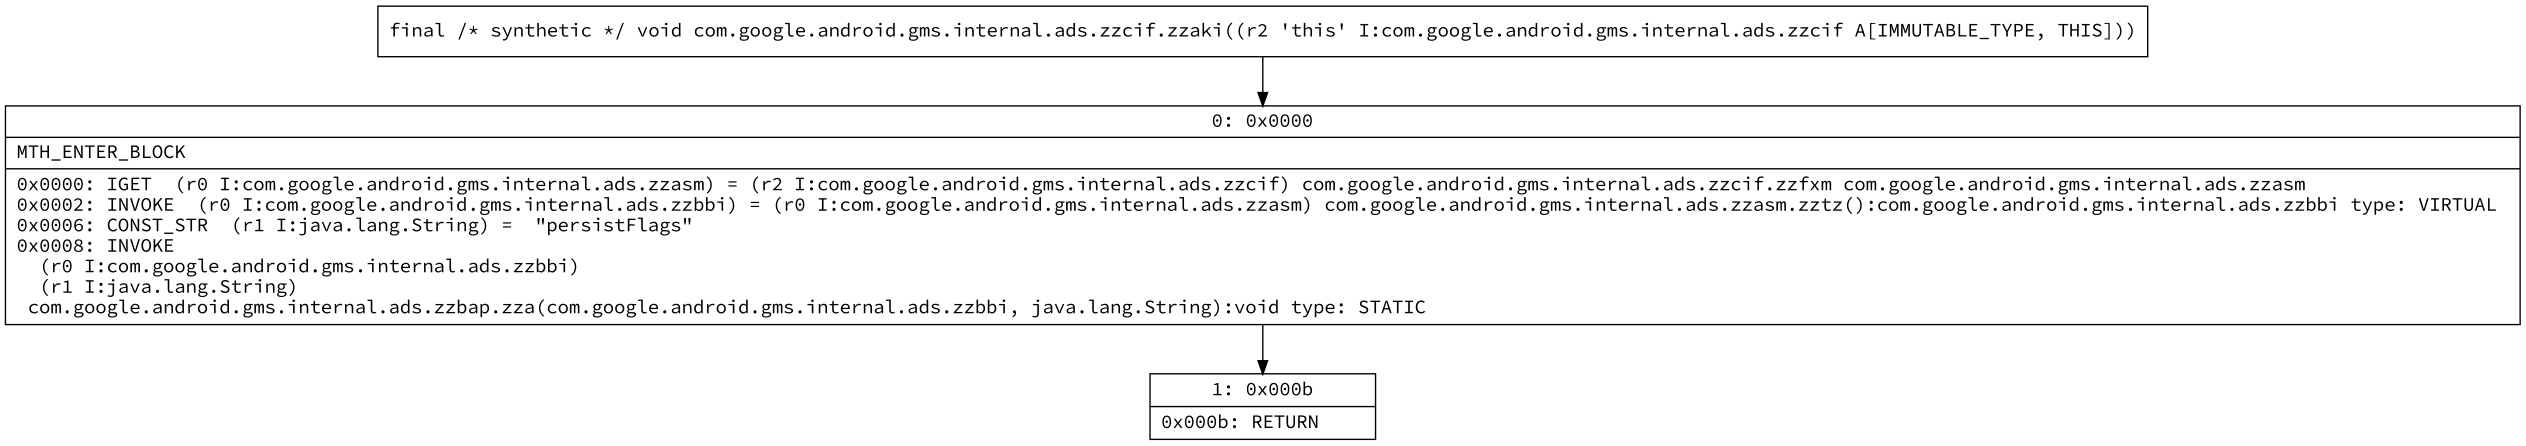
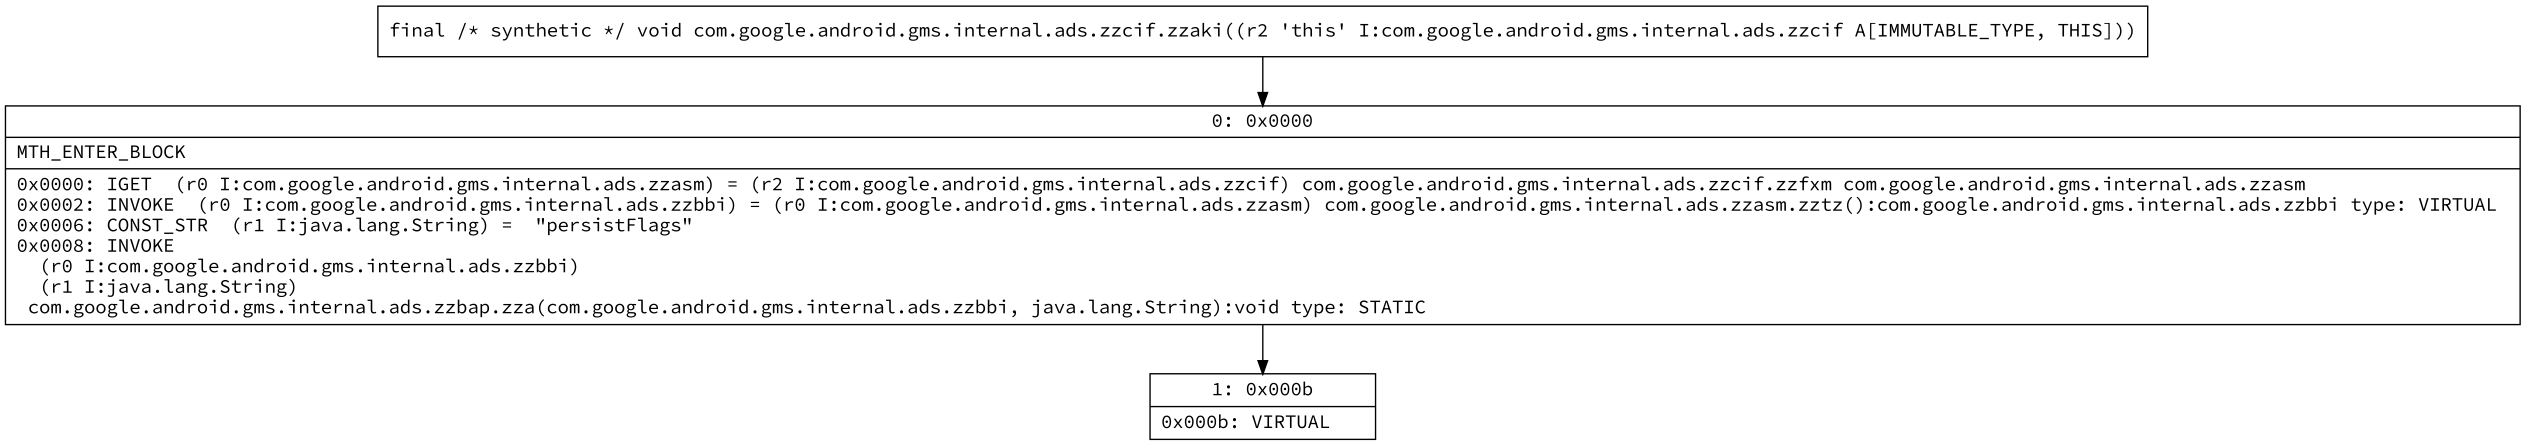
(1257, 422) -> (1263, 422)
